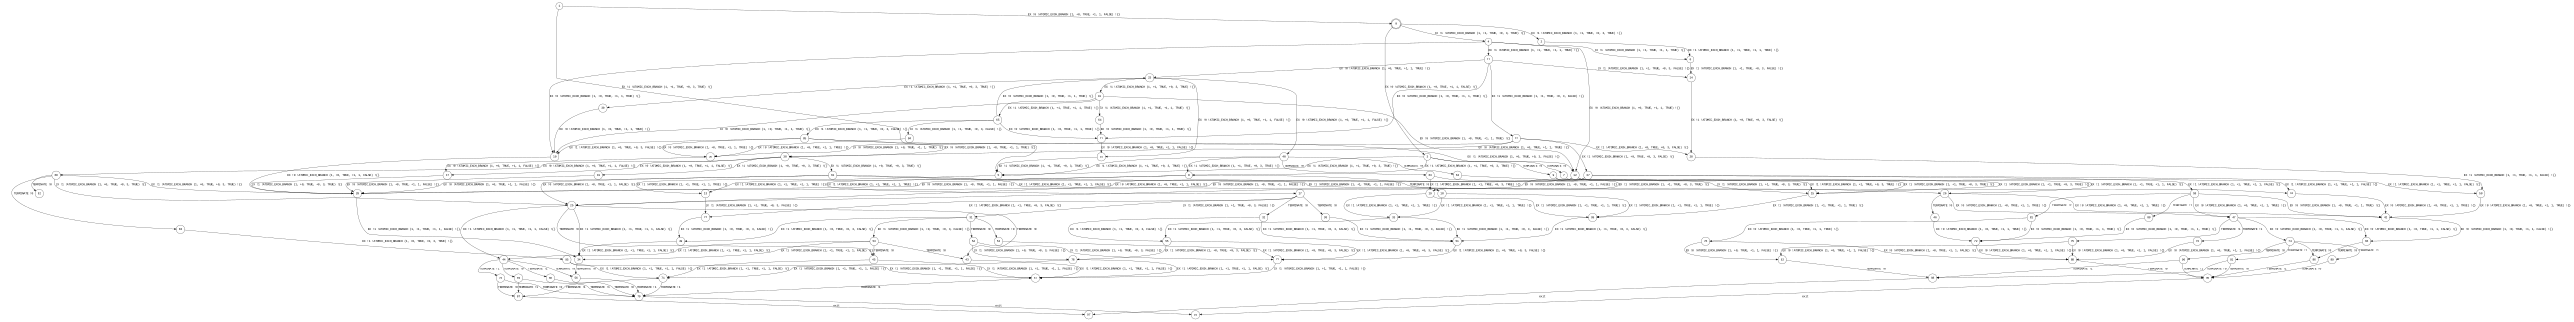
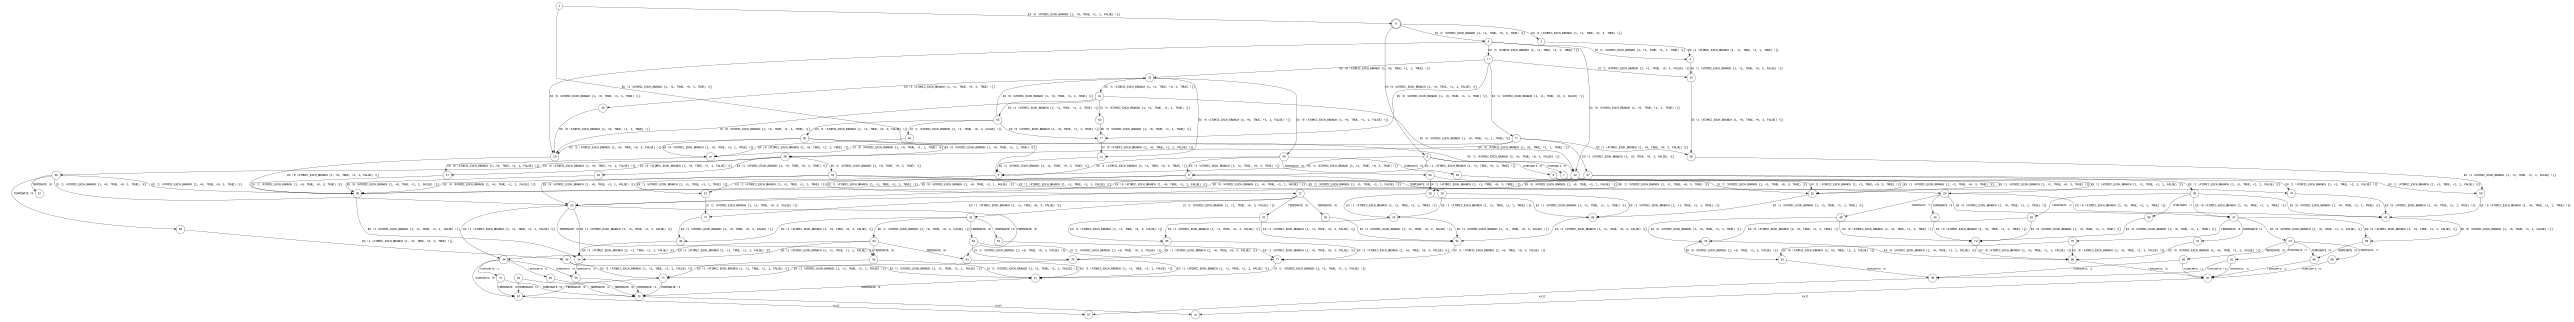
none -> (1841, 217)
(505, 272) -> (475, 283)
